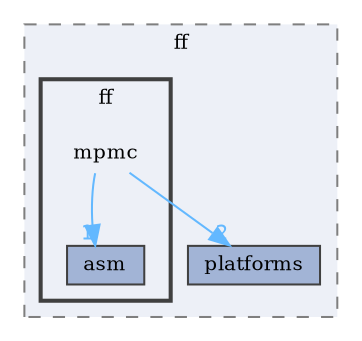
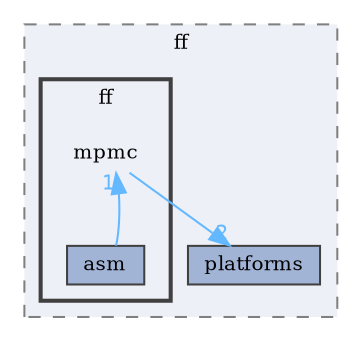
(92, 199) -> (119, 220)
